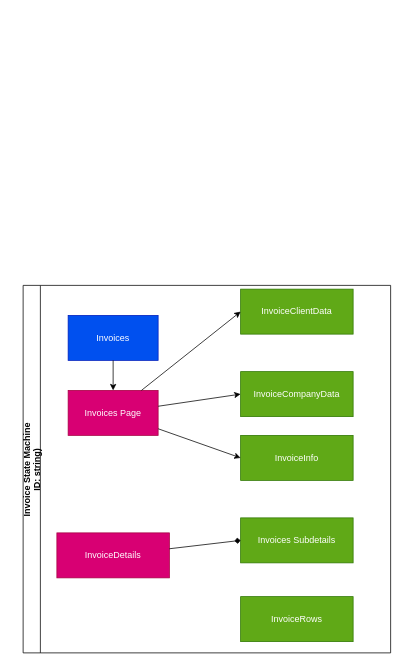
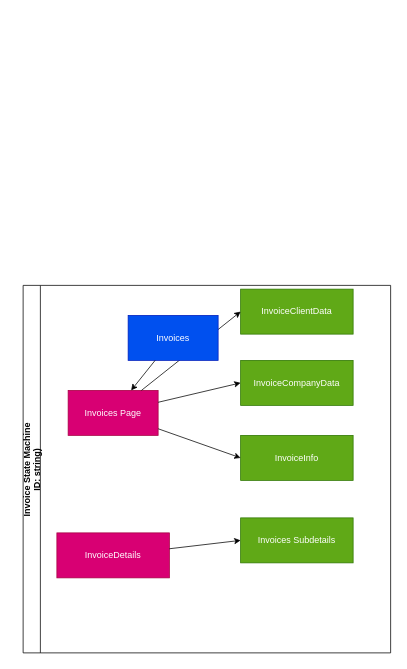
(113, 338) -> (173, 338)
(297, 394) -> (297, 383)
(233, 541) -> (234, 541)
(297, 619) -> none
